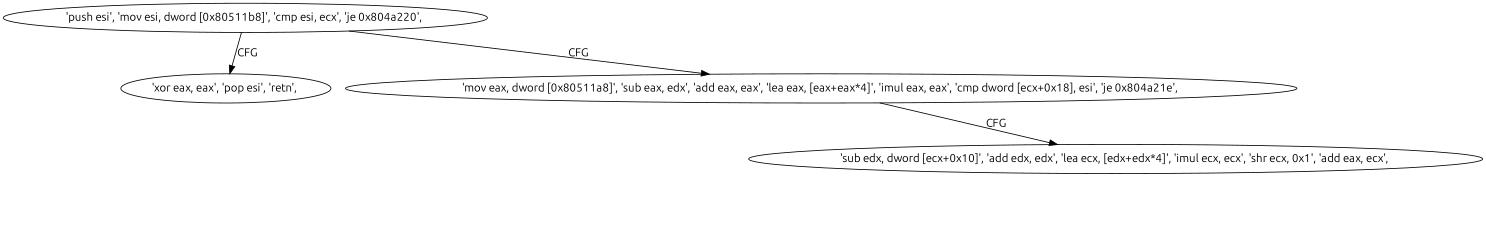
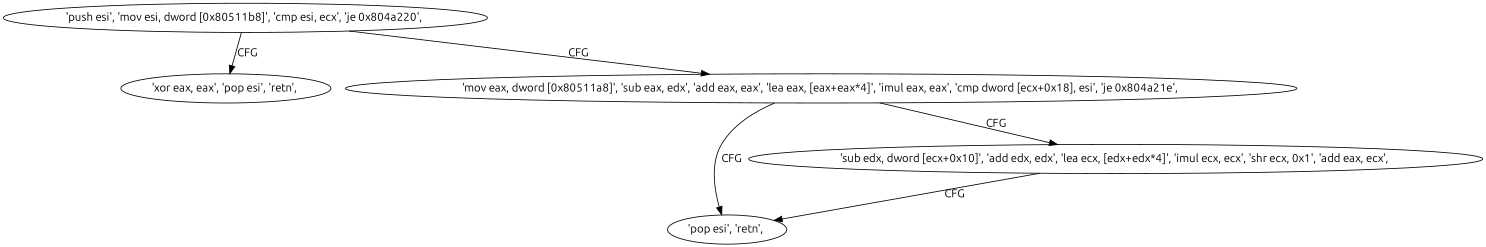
none -> (727, 230)
